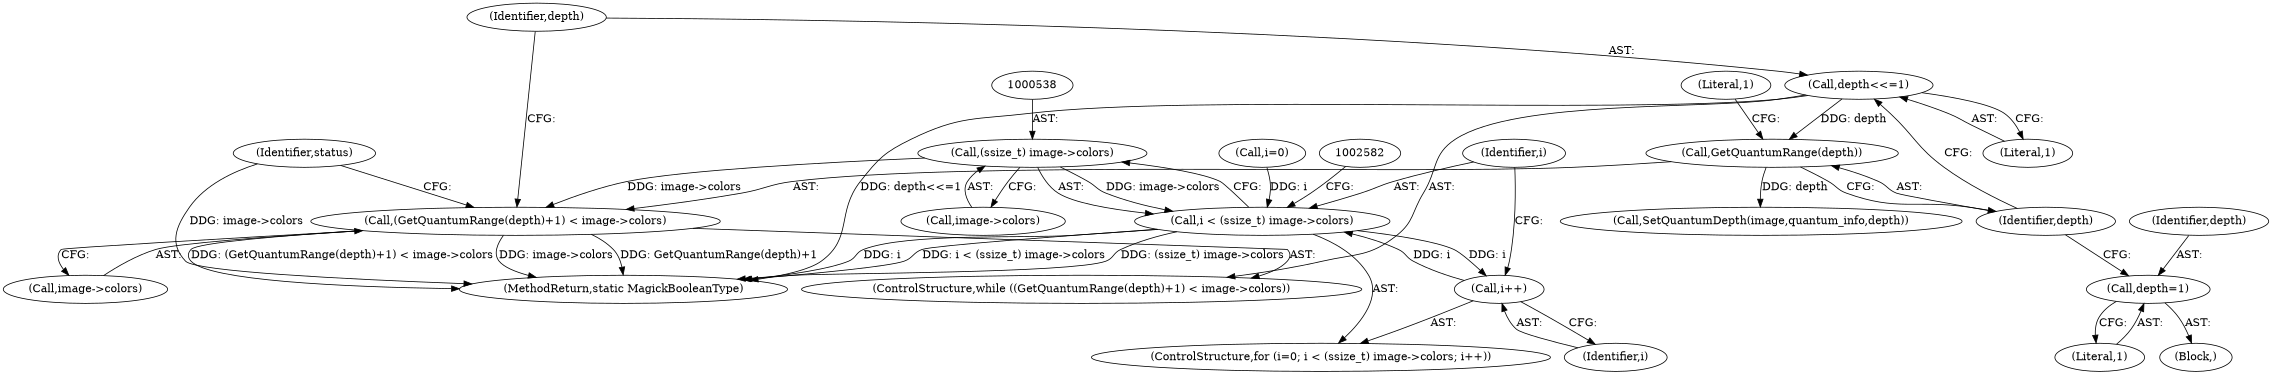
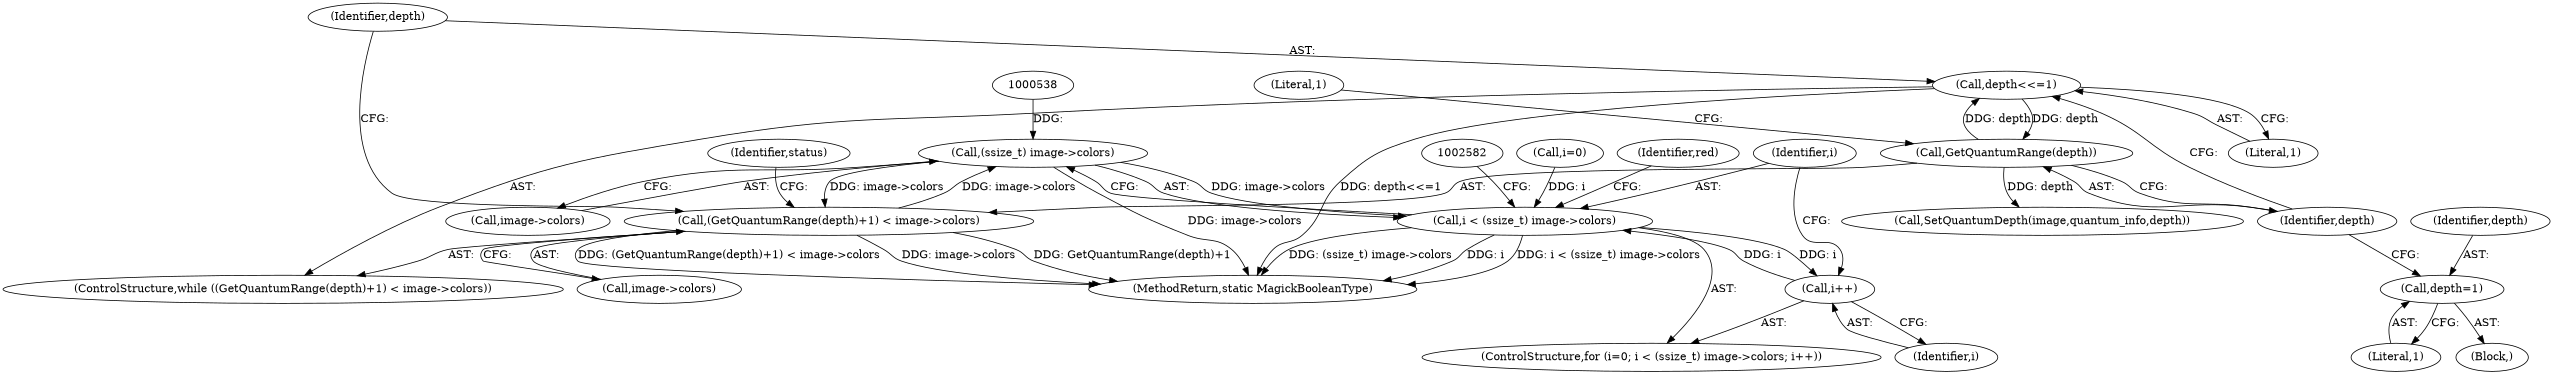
(1047, 119) -> (1050, 119)
none -> (1964, 123)
none -> (1678, 153)
none -> (945, 193)
(253, 272) -> (1151, 220)
